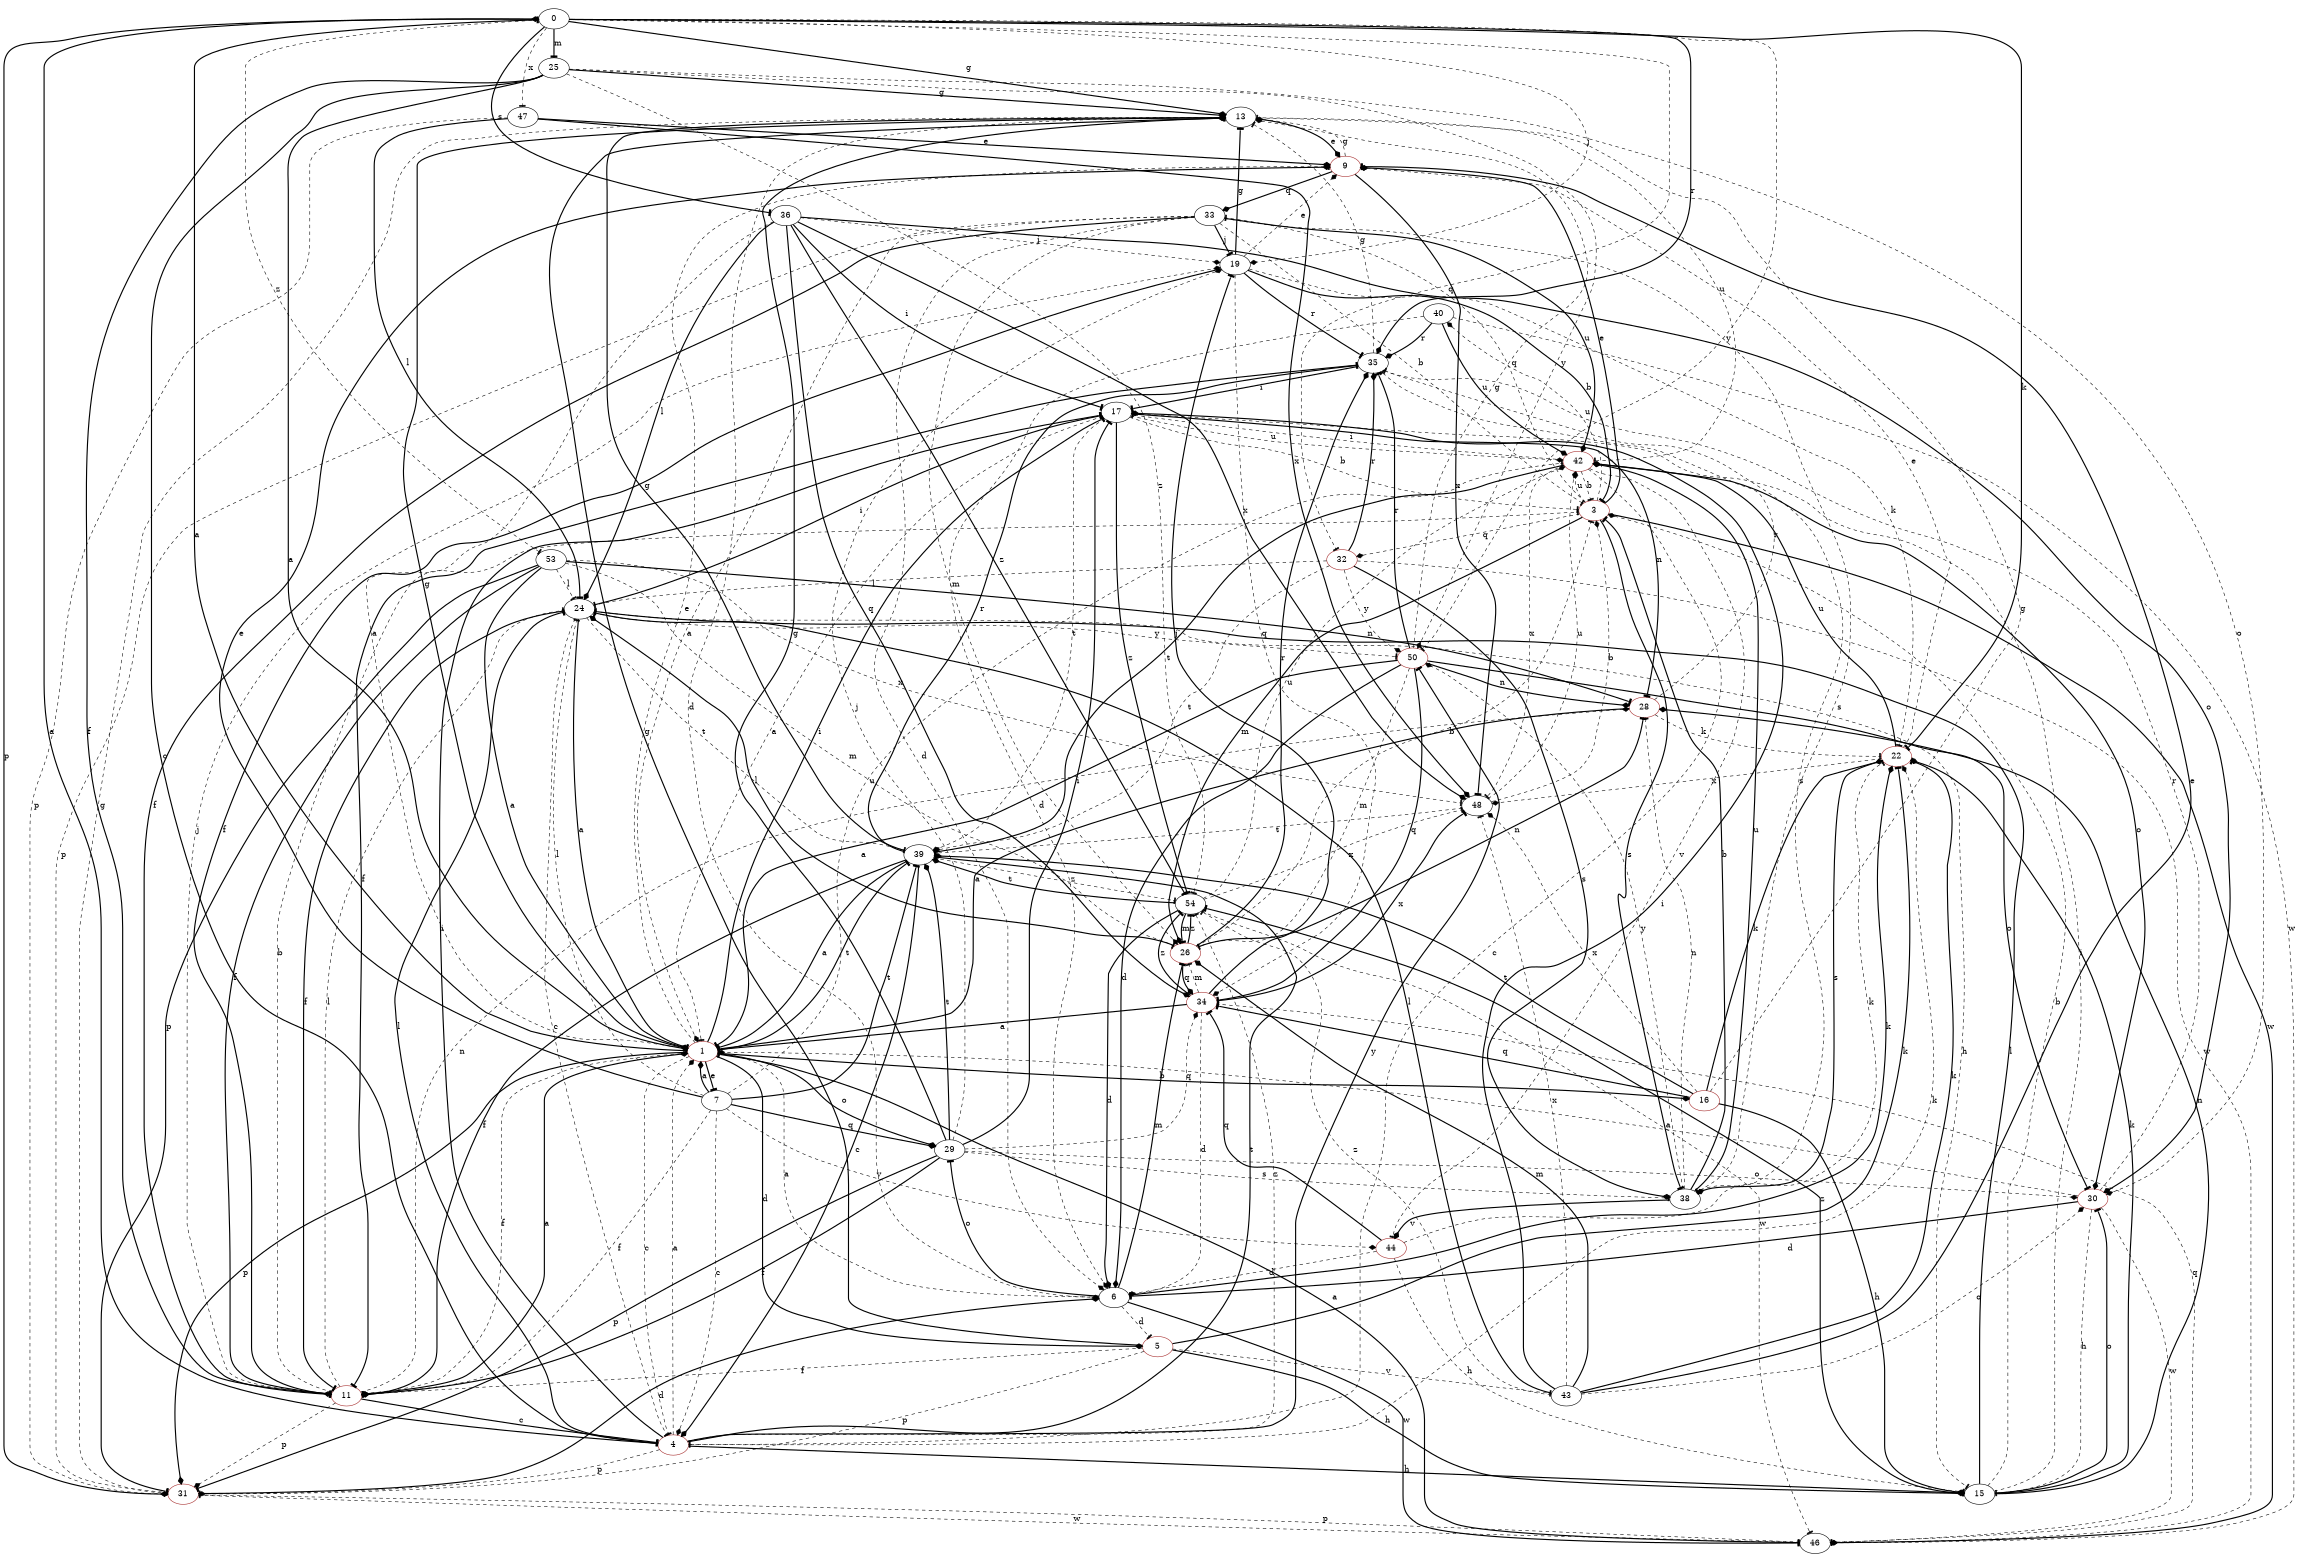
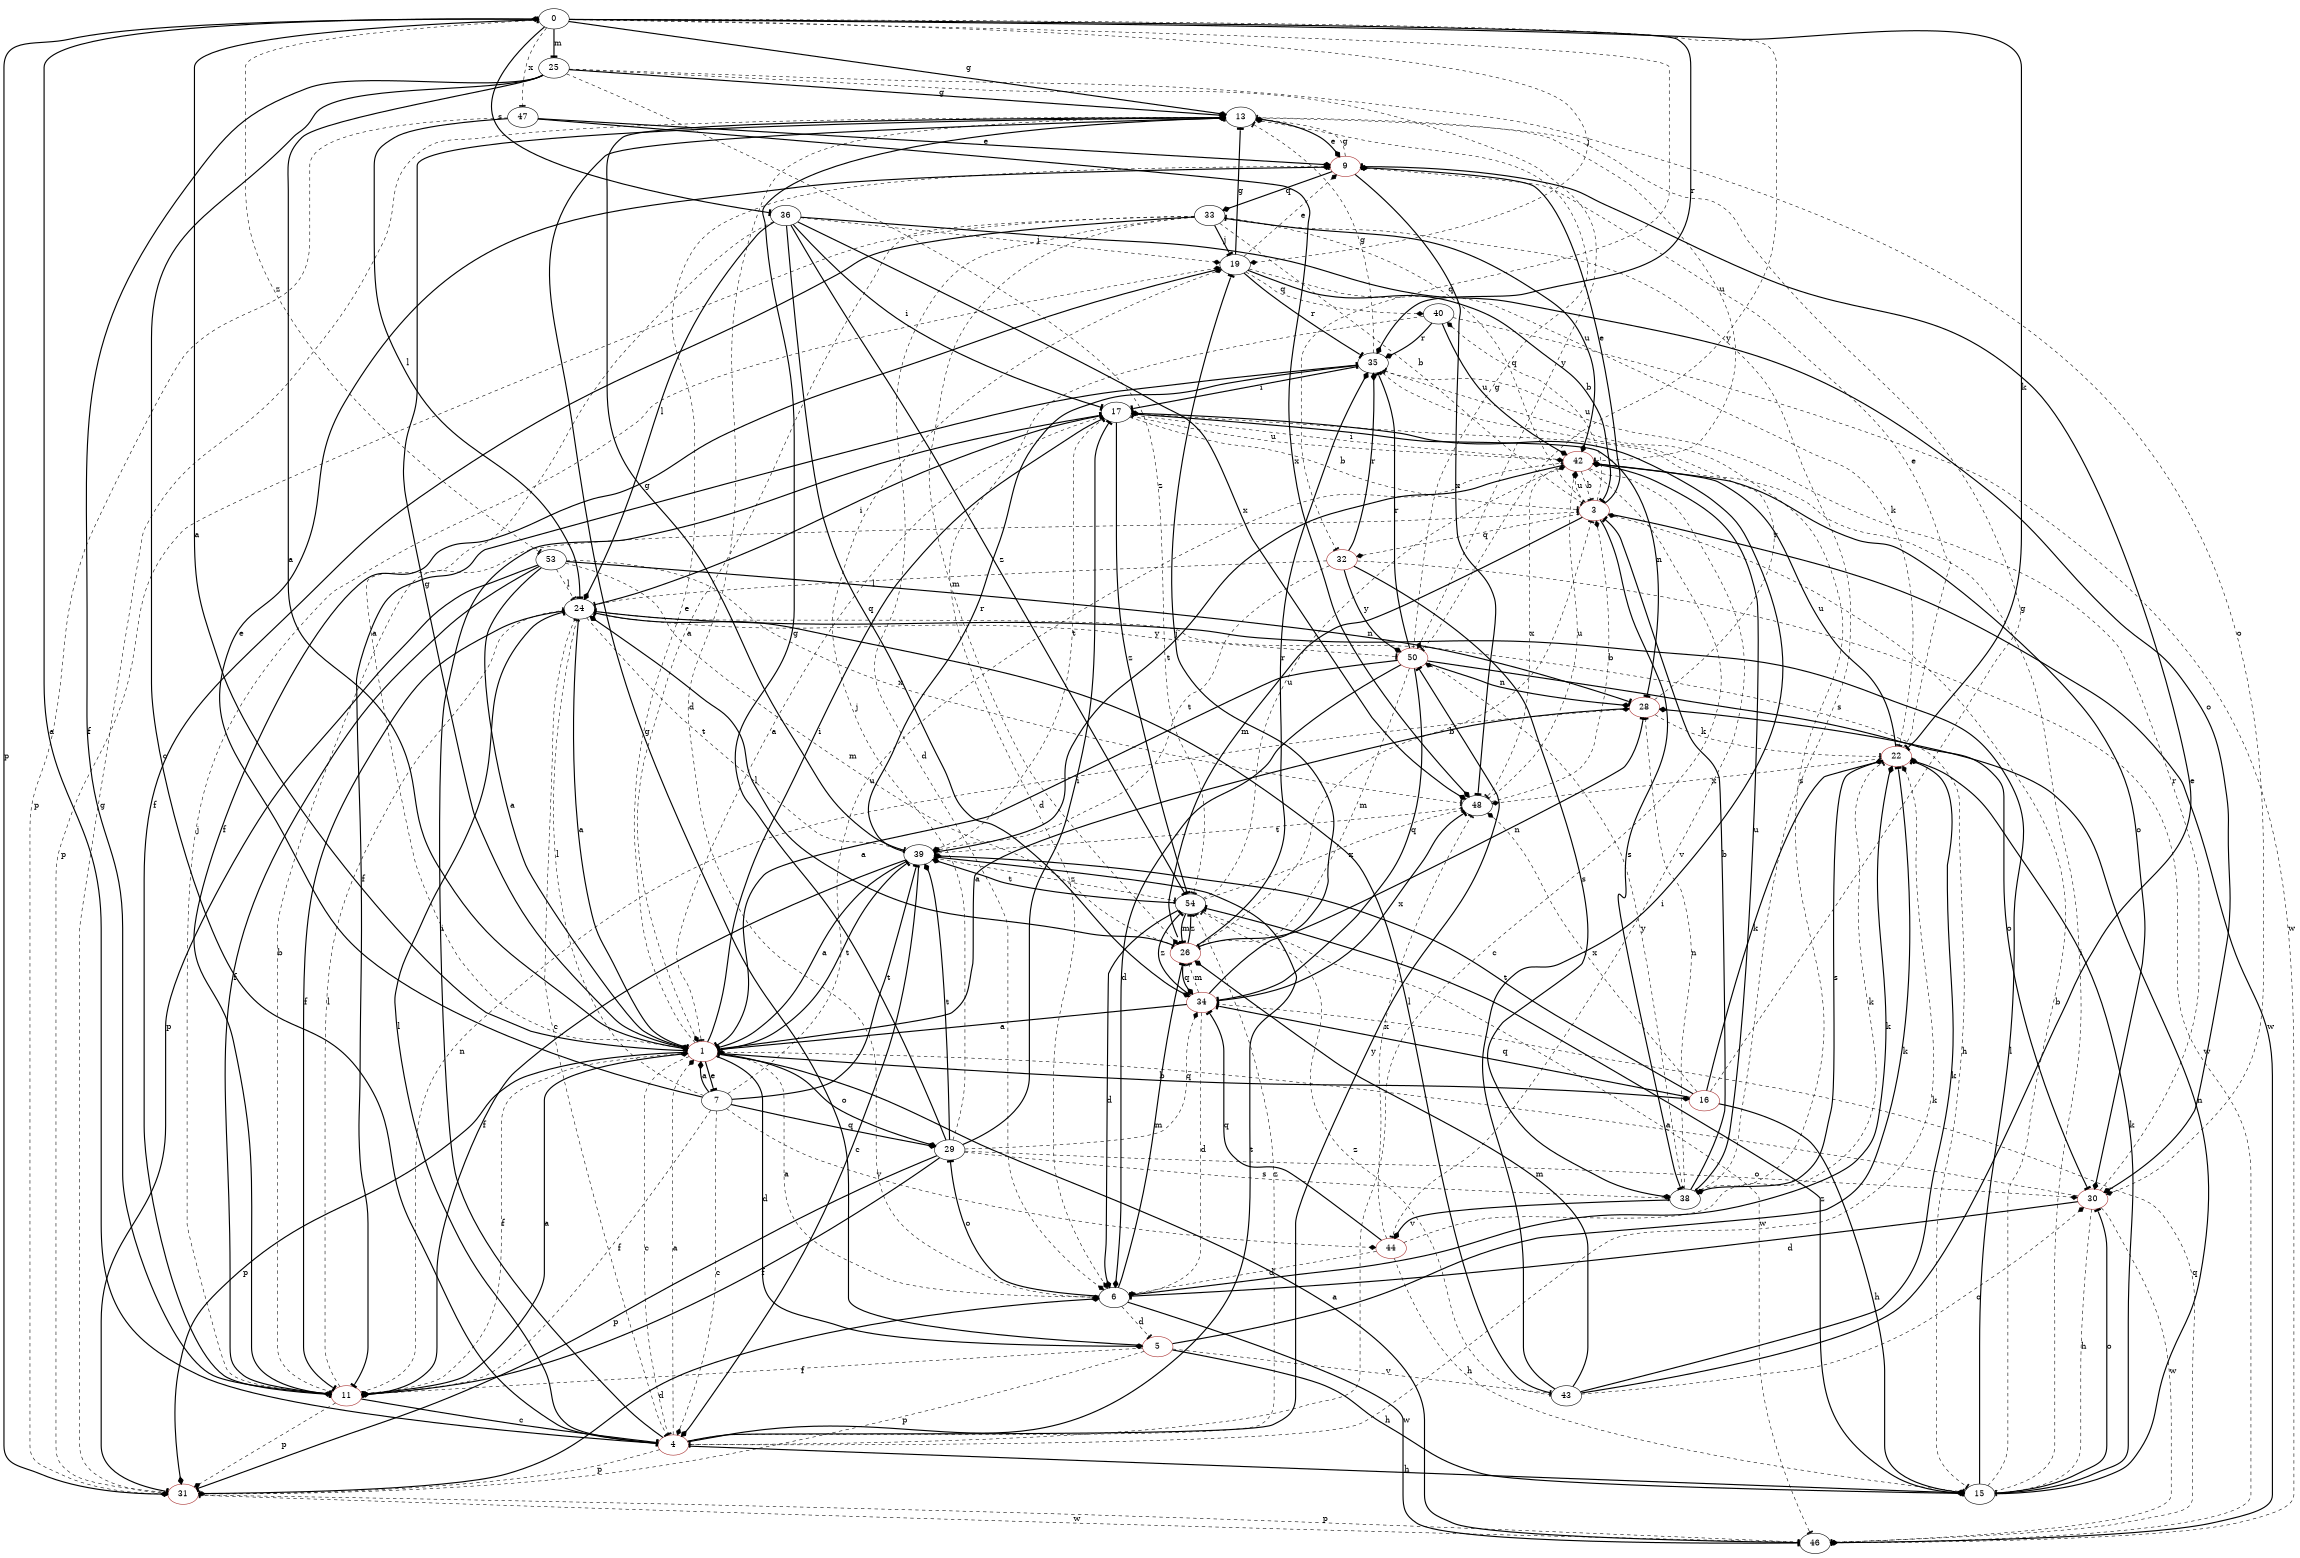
(1362, 614) -> (1362, 614)
(1288, 669) -> (1288, 669)
(1275, 673) -> (1323, 305)
(1550, 1098) -> (1384, 1031)
